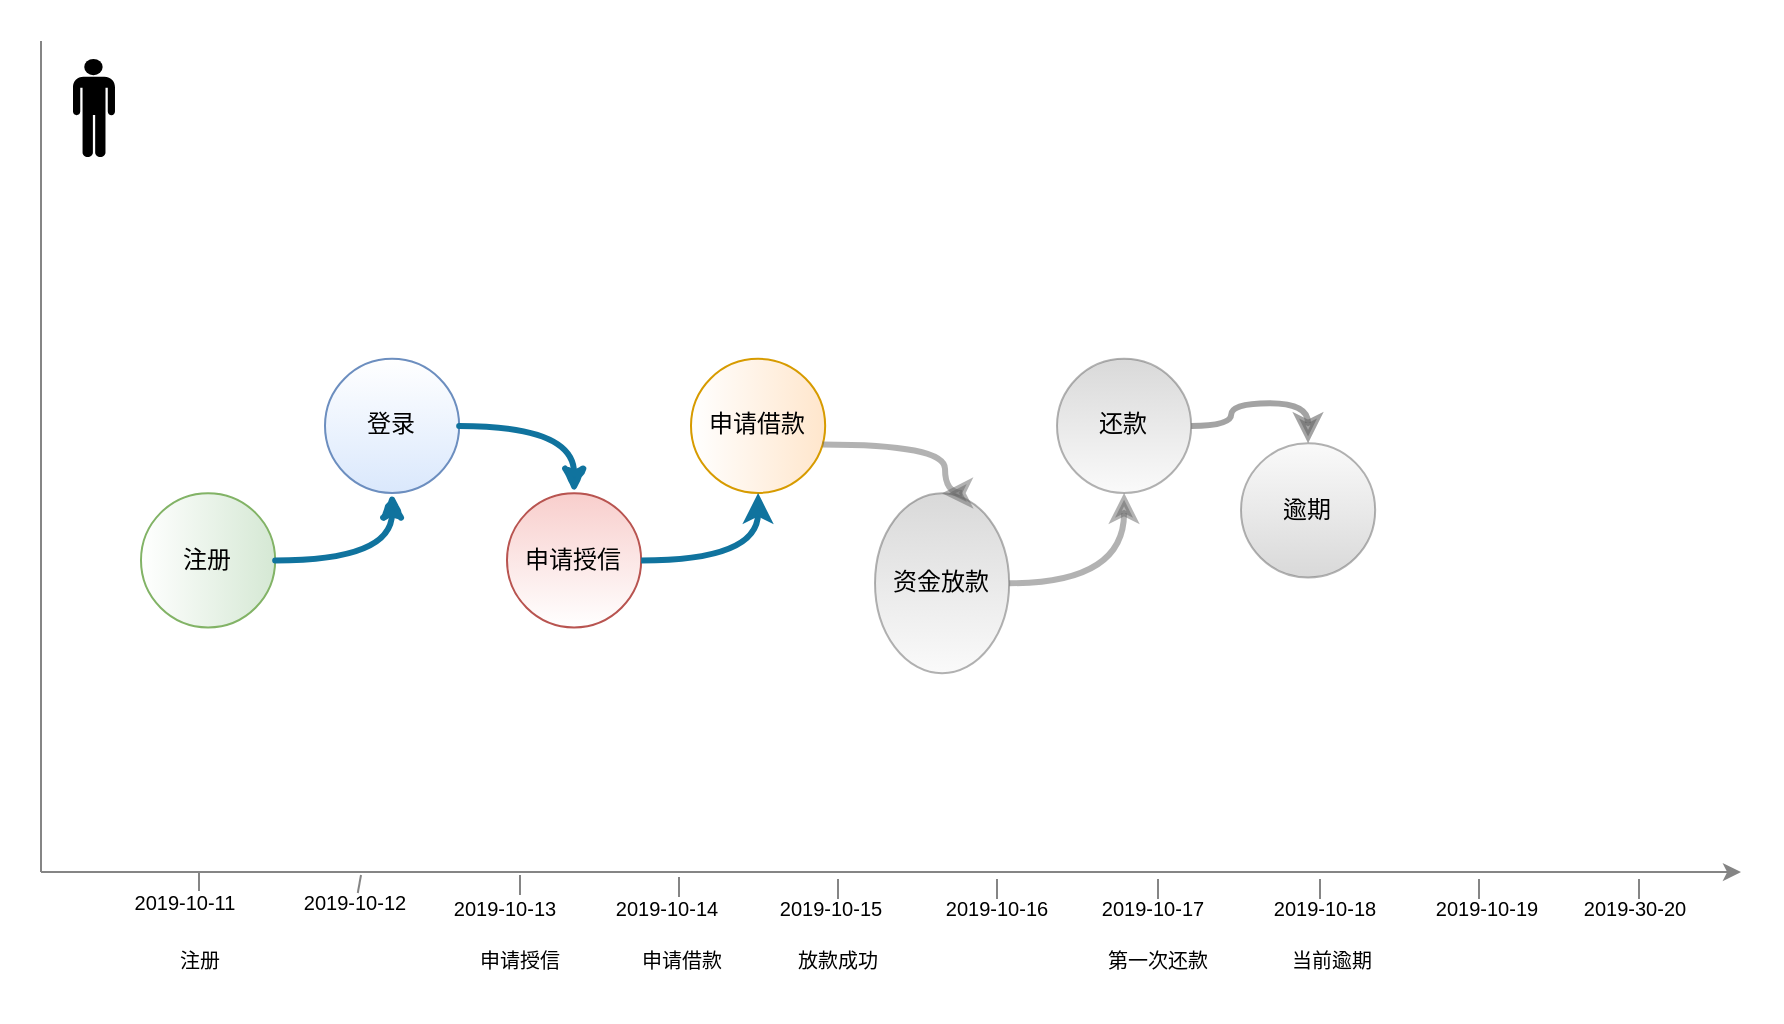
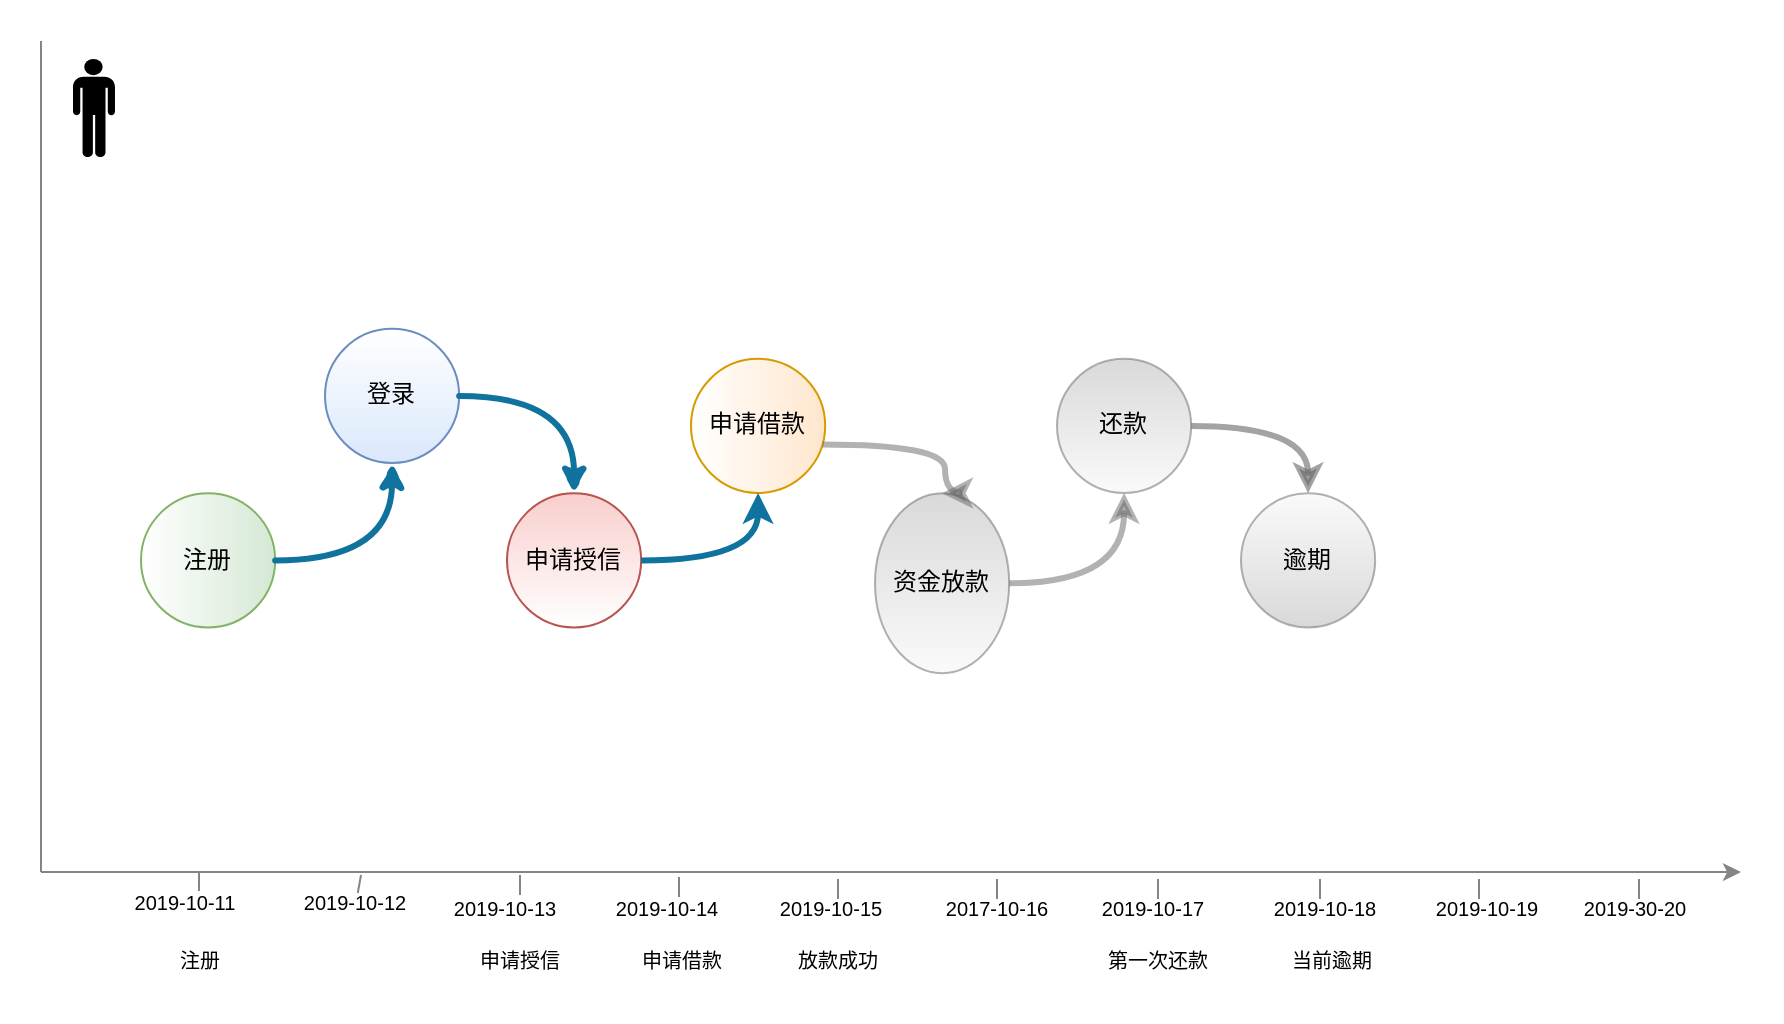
(392, 426) -> (392, 396)
(1308, 510) -> (1308, 560)
(998, 909) -> (998, 909)
